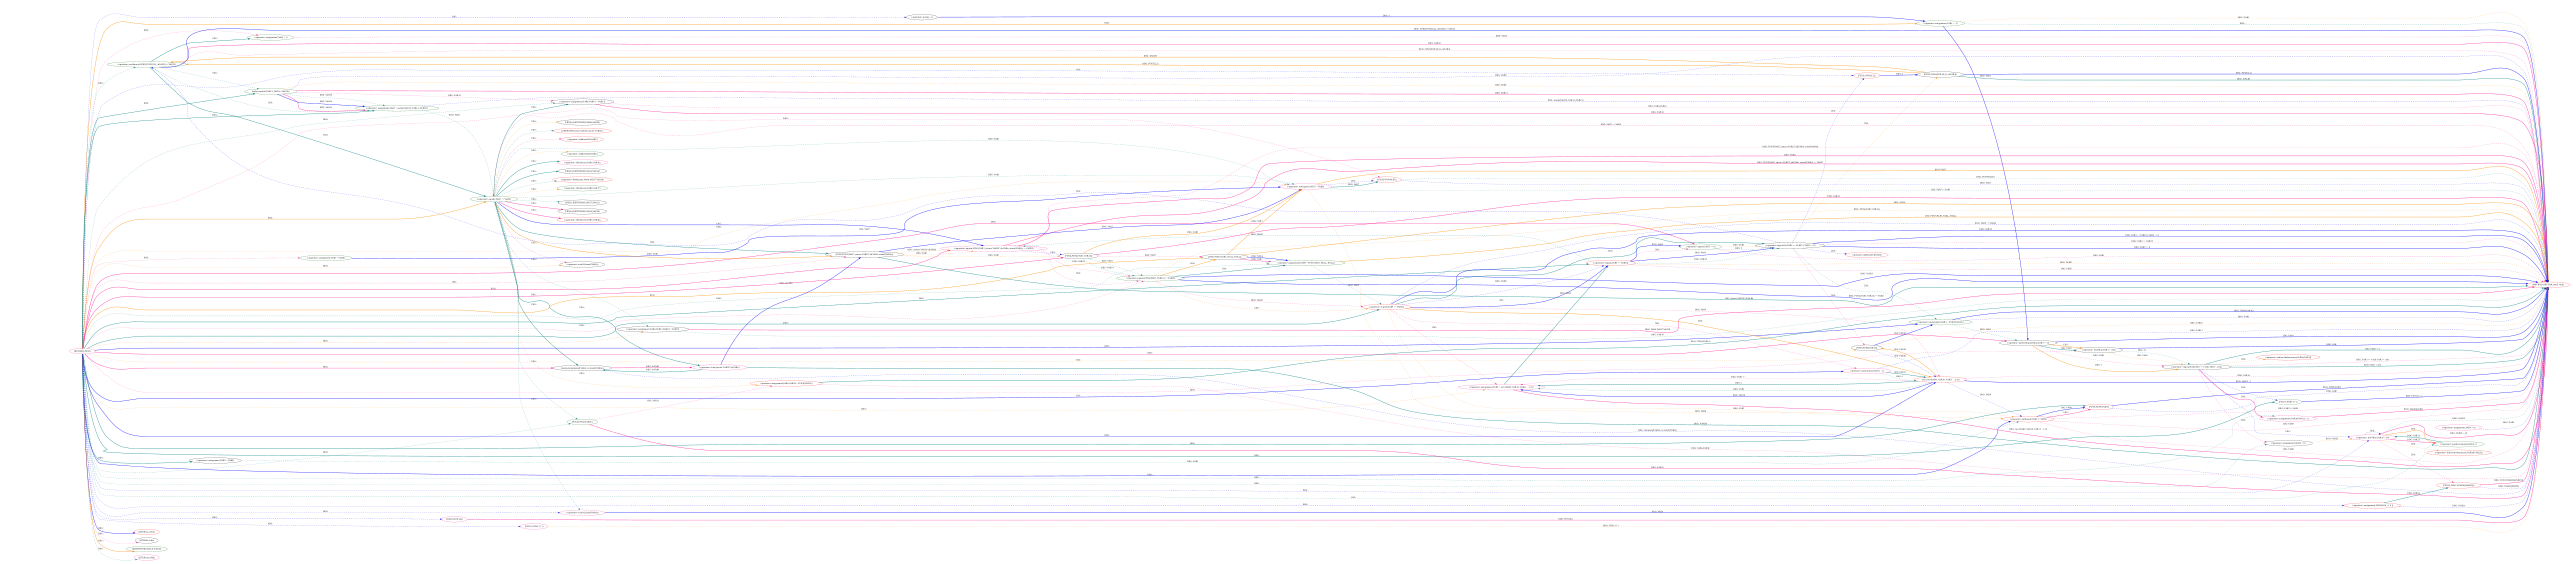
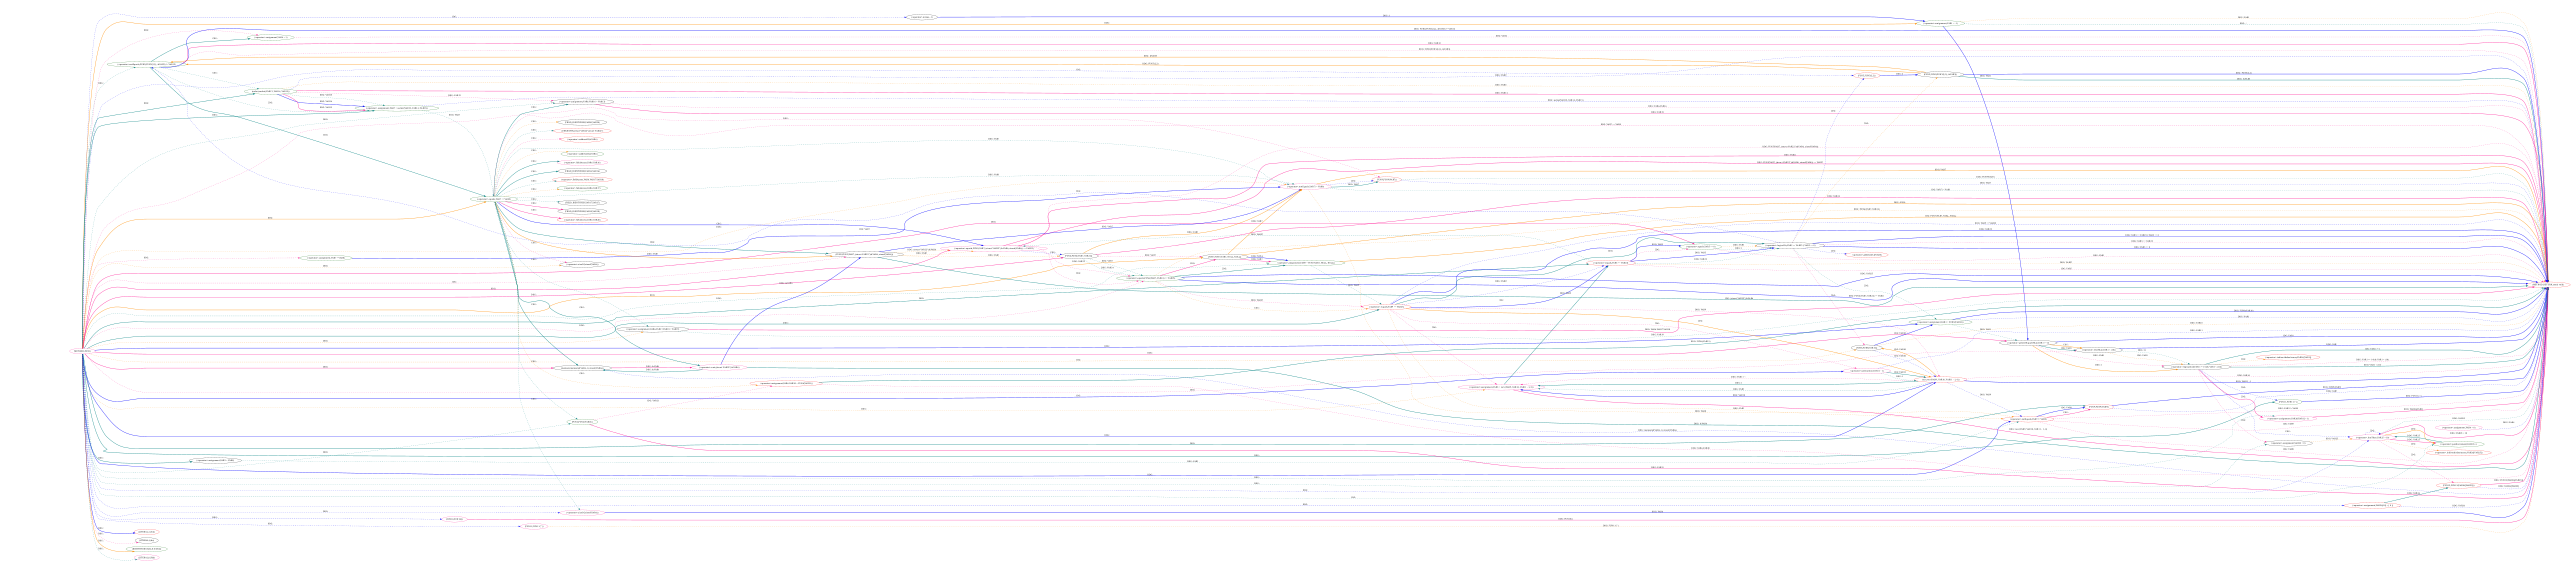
(1184, 269) -> (1184, 269)
